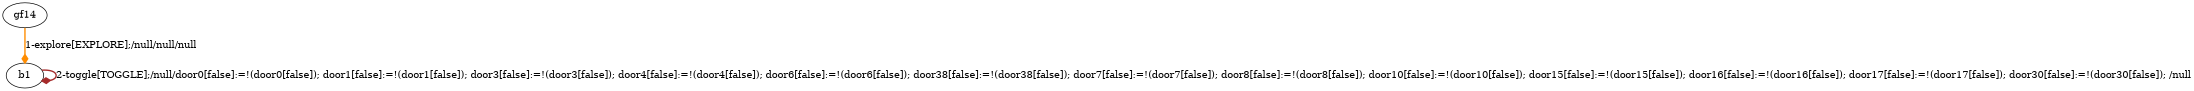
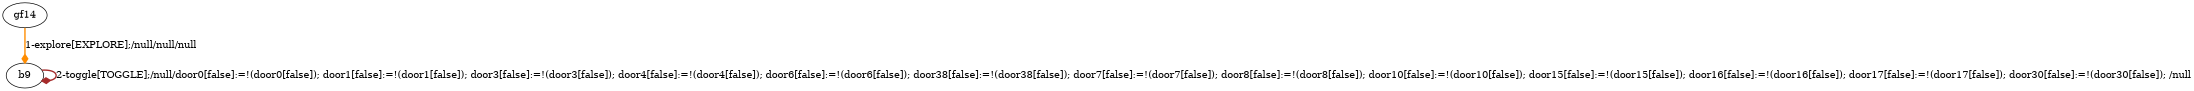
(25, 76) -> (25, 76)
